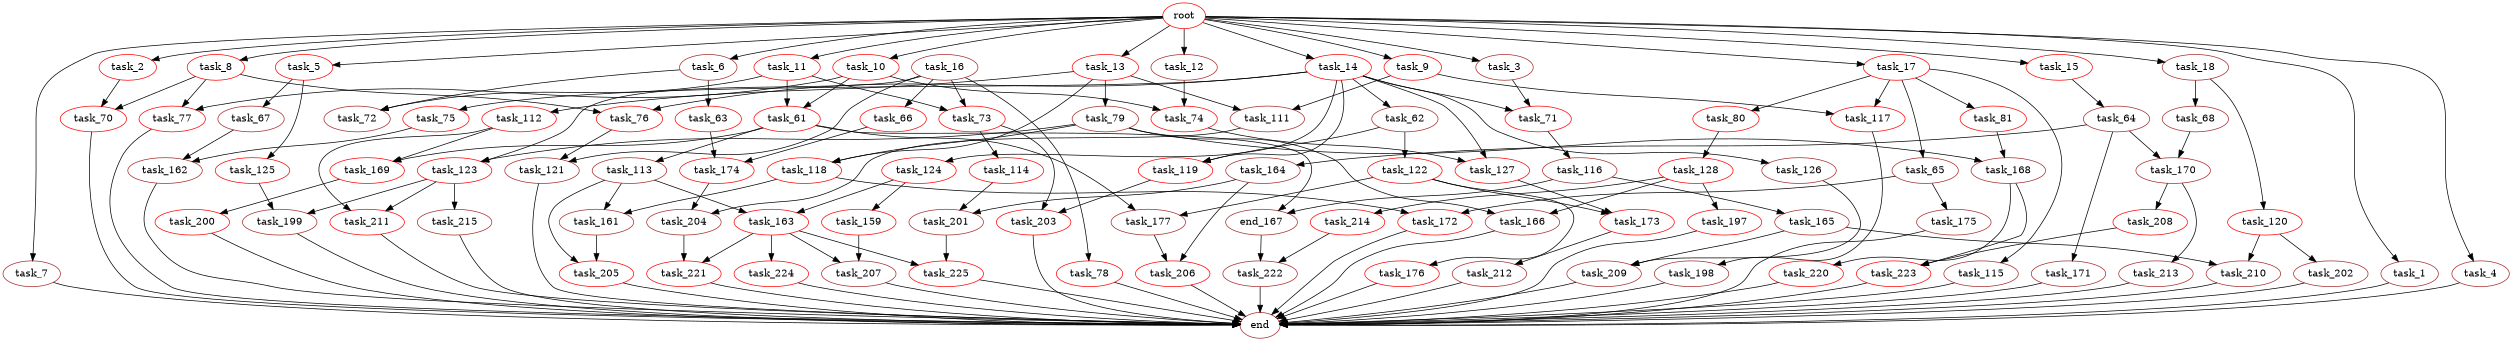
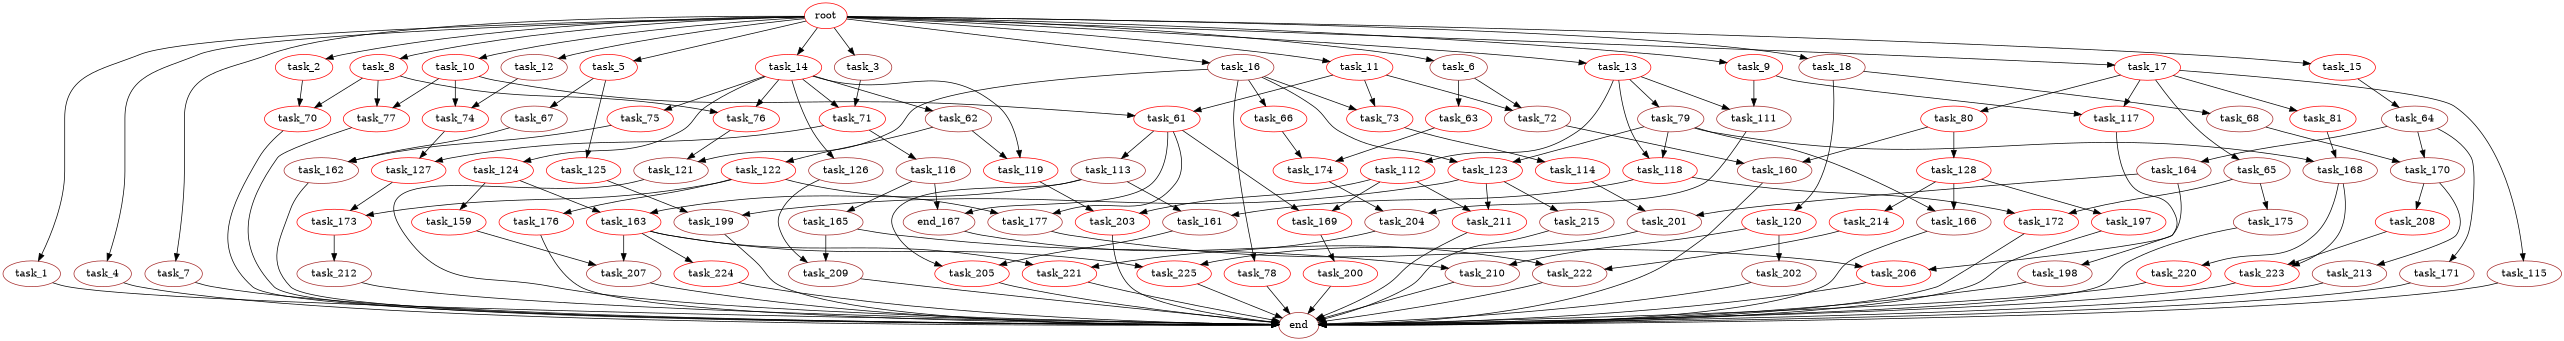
none -> (1025, 41)
(1432, 100) -> (633, 142)
(1043, 149) -> (1259, 196)
none -> (1775, 171)
